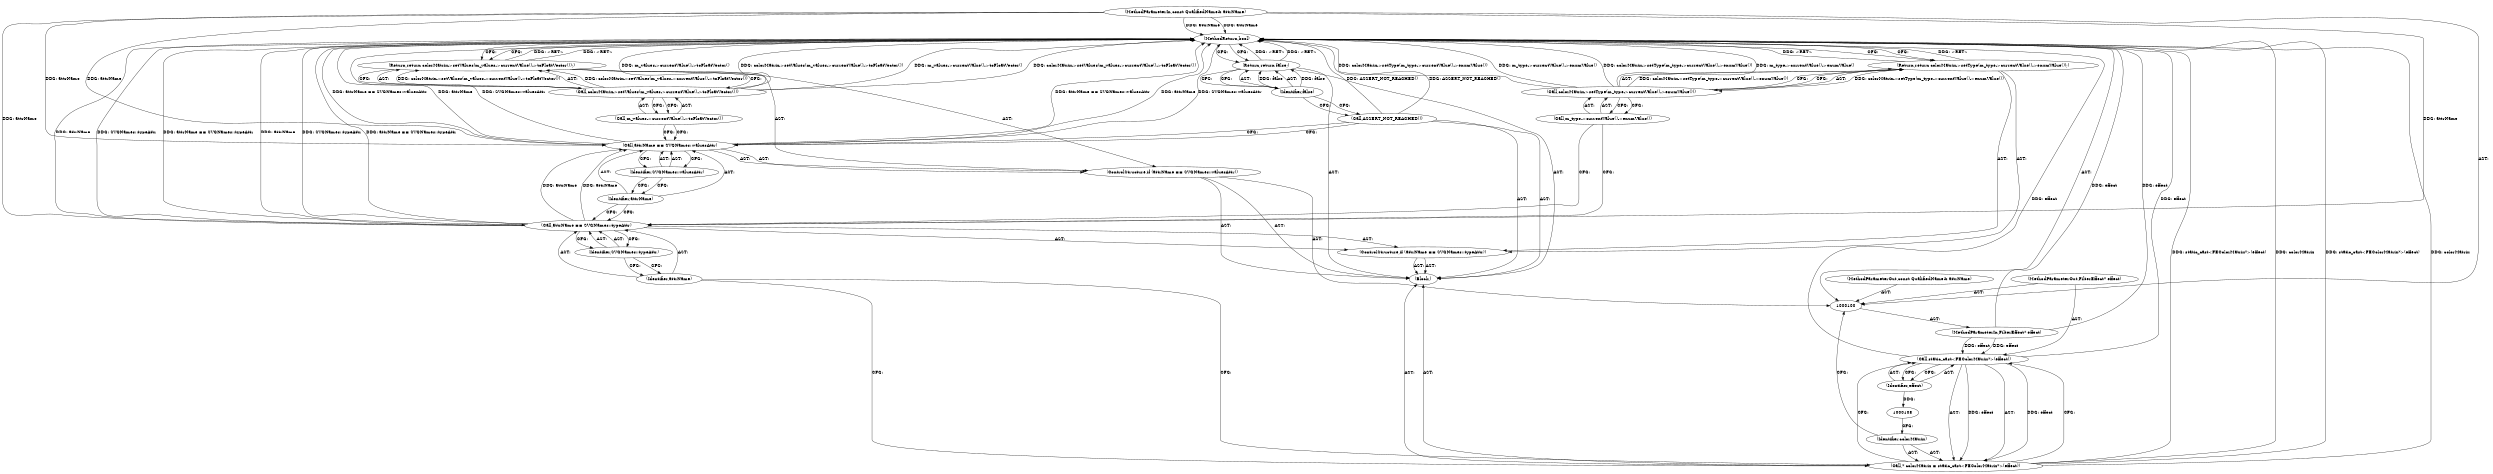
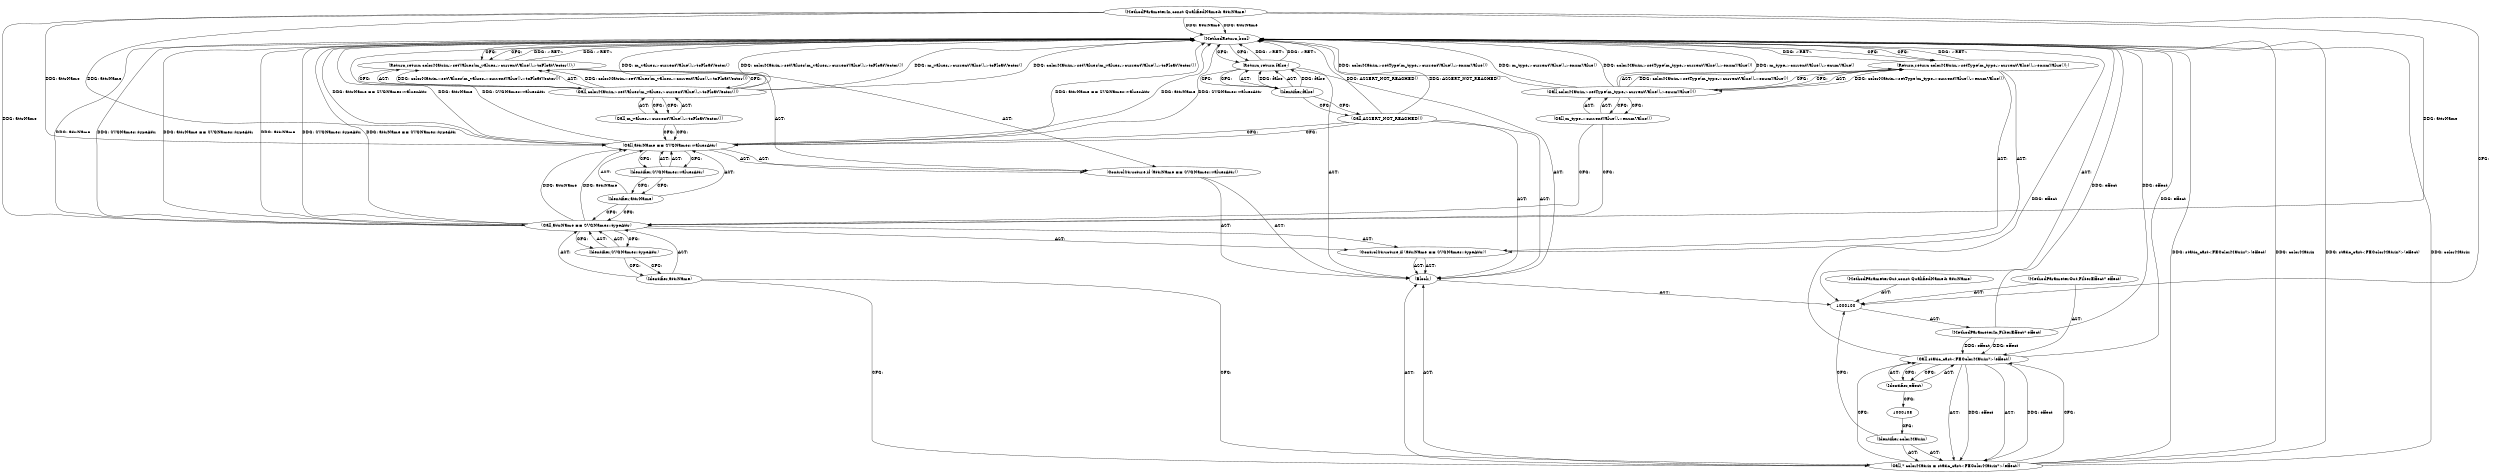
(2484, 159) -> (2484, 159)
(1485, 293) -> (1632, 292)
(1910, 399) -> (1910, 399)
